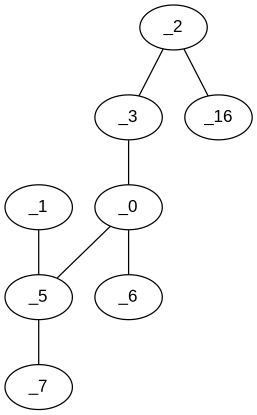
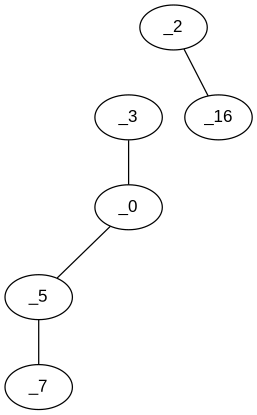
(151, 72) -> none
(39, 207) -> none
(129, 297) -> none
